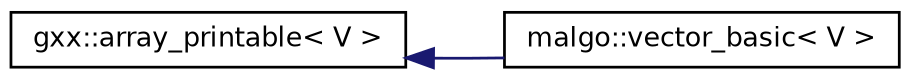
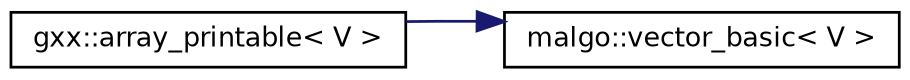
(469, 58) -> (441, 21)
